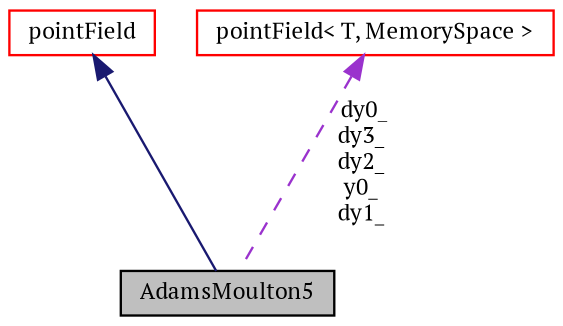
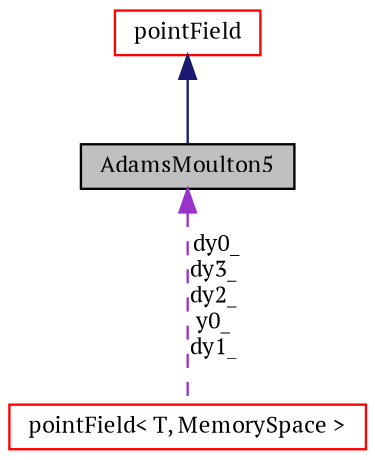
(295, 174) -> (188, 309)
